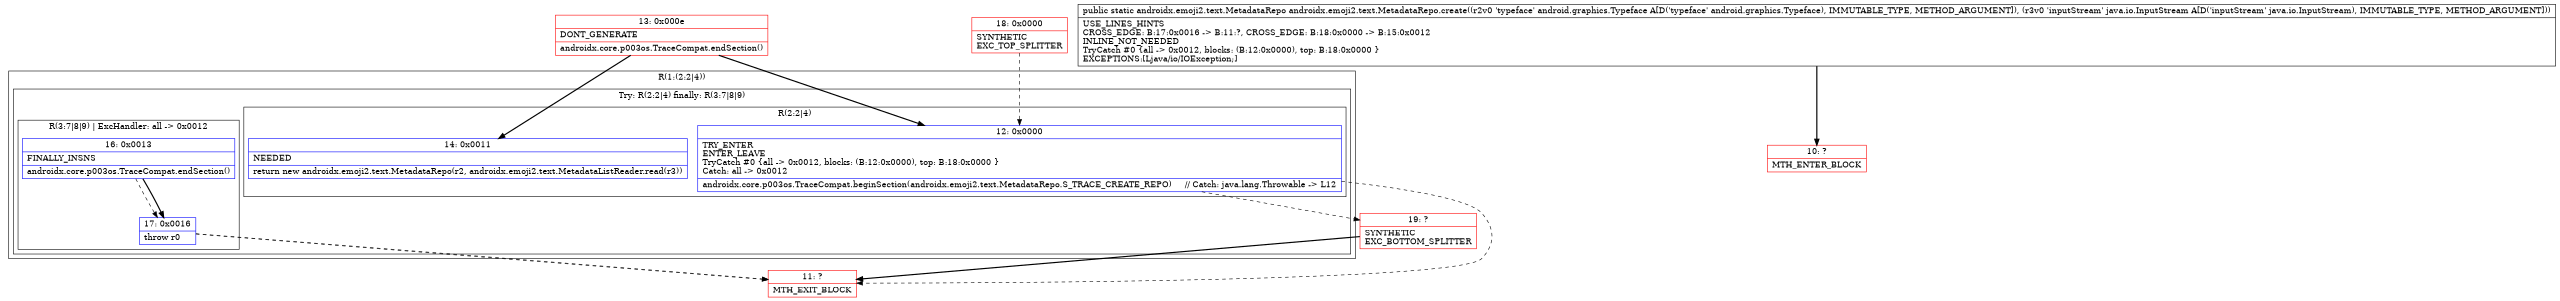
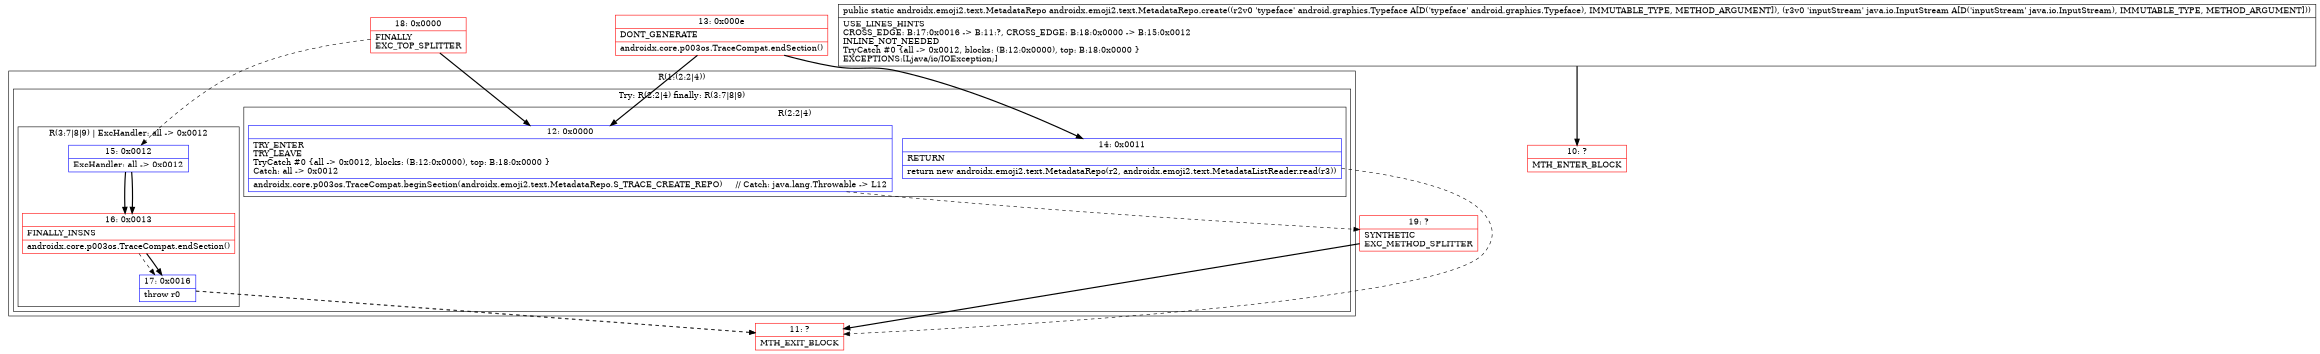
(1002, 37) -> (394, 37)
(1020, 85) -> (478, 84)
(734, 154) -> (278, 154)
(273, 158) -> (926, 158)
none -> (129, 159)
(129, 159) -> (129, 233)
(1418, 242) -> (1419, 244)
(1271, 278) -> (1268, 302)
